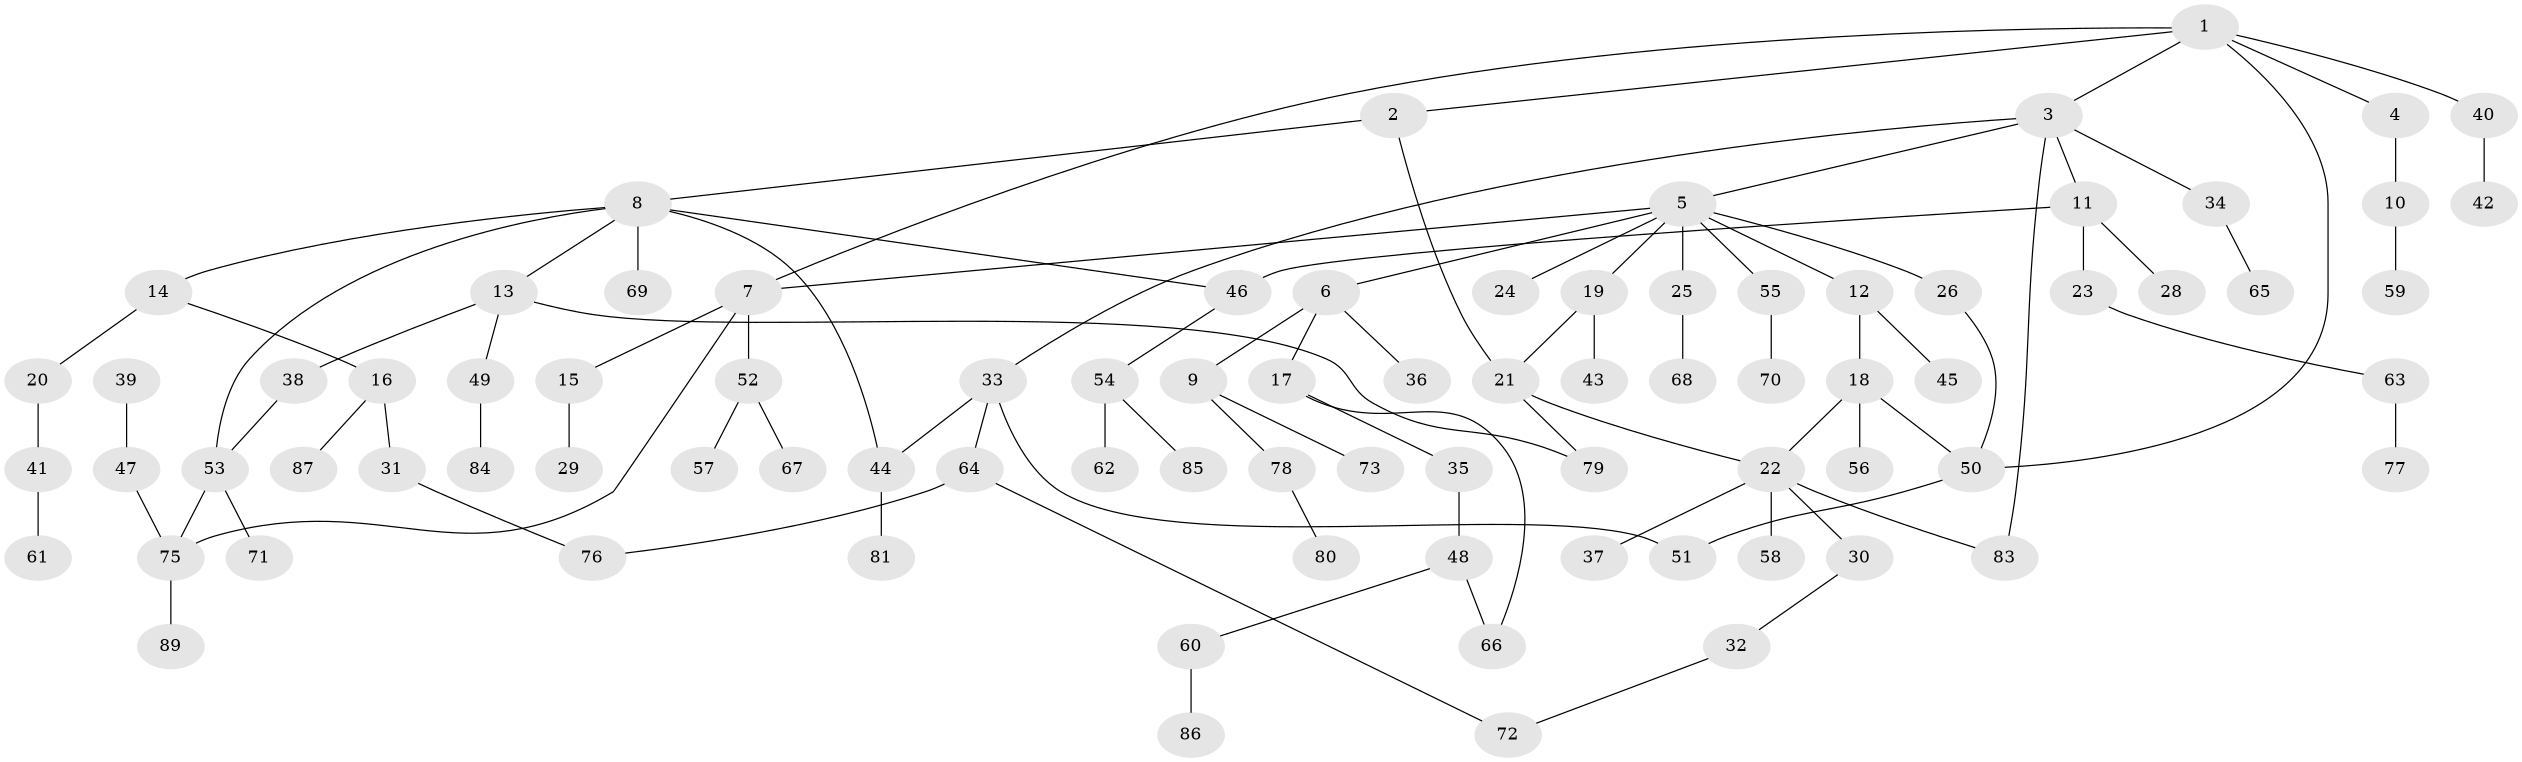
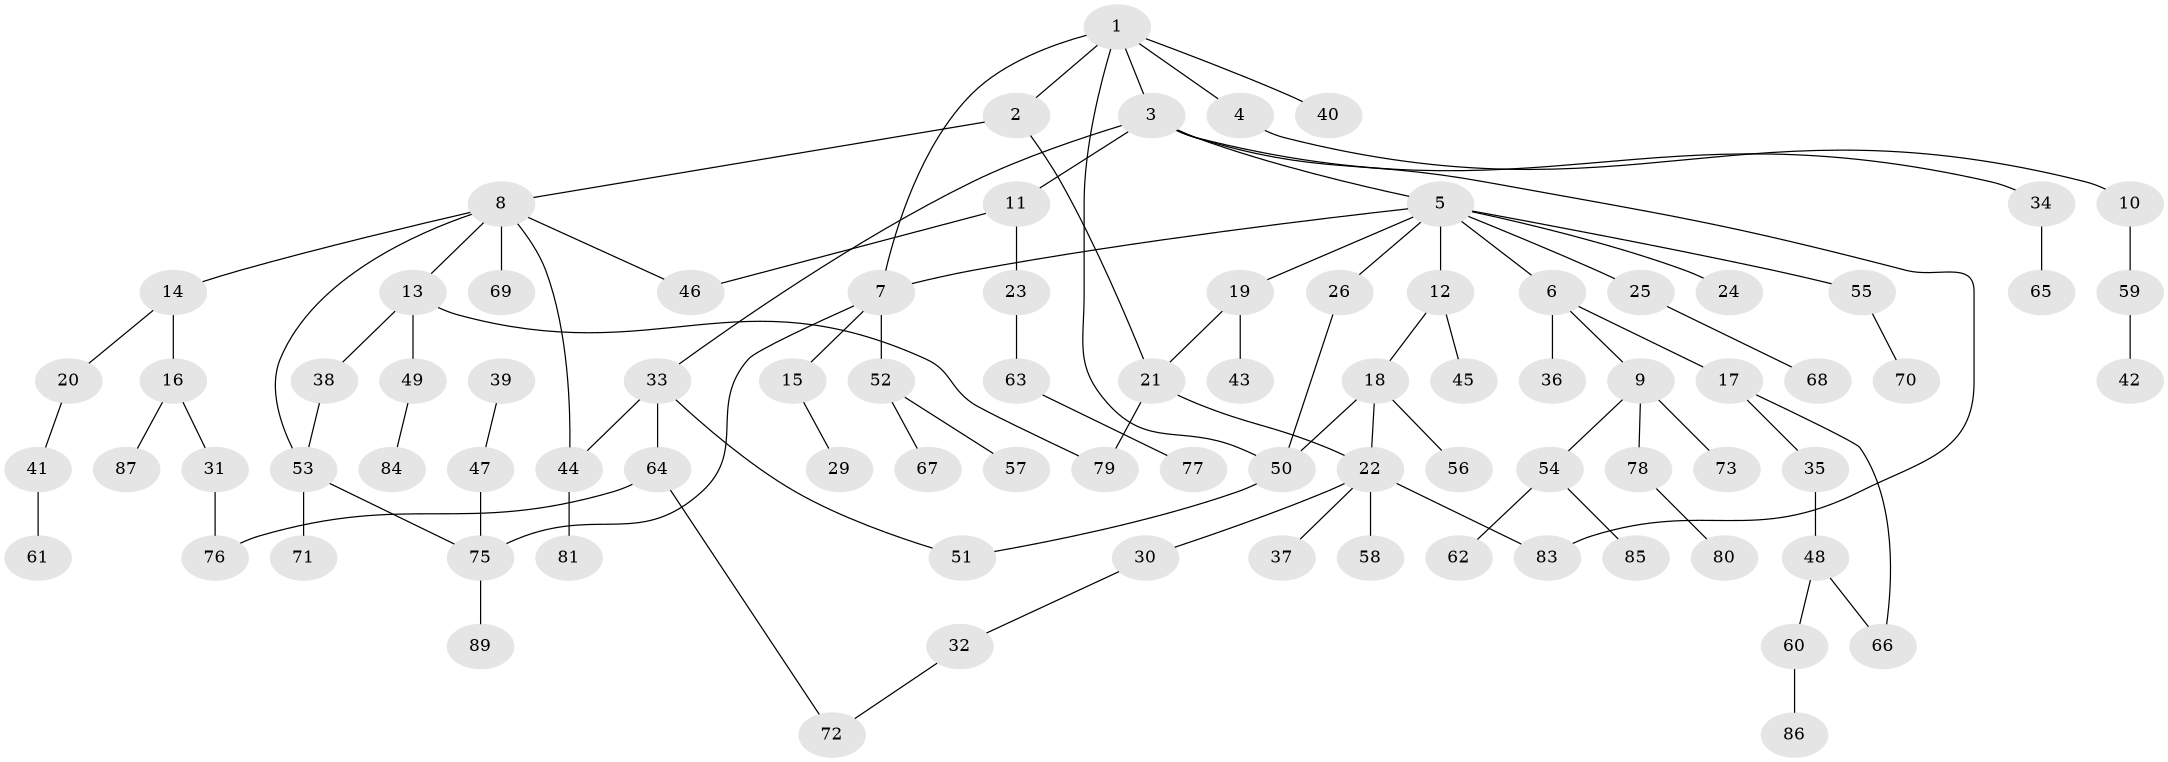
(2484, 160) -> (2130, 337)
(2172, 293) -> none
(1171, 337) -> (1595, 425)
